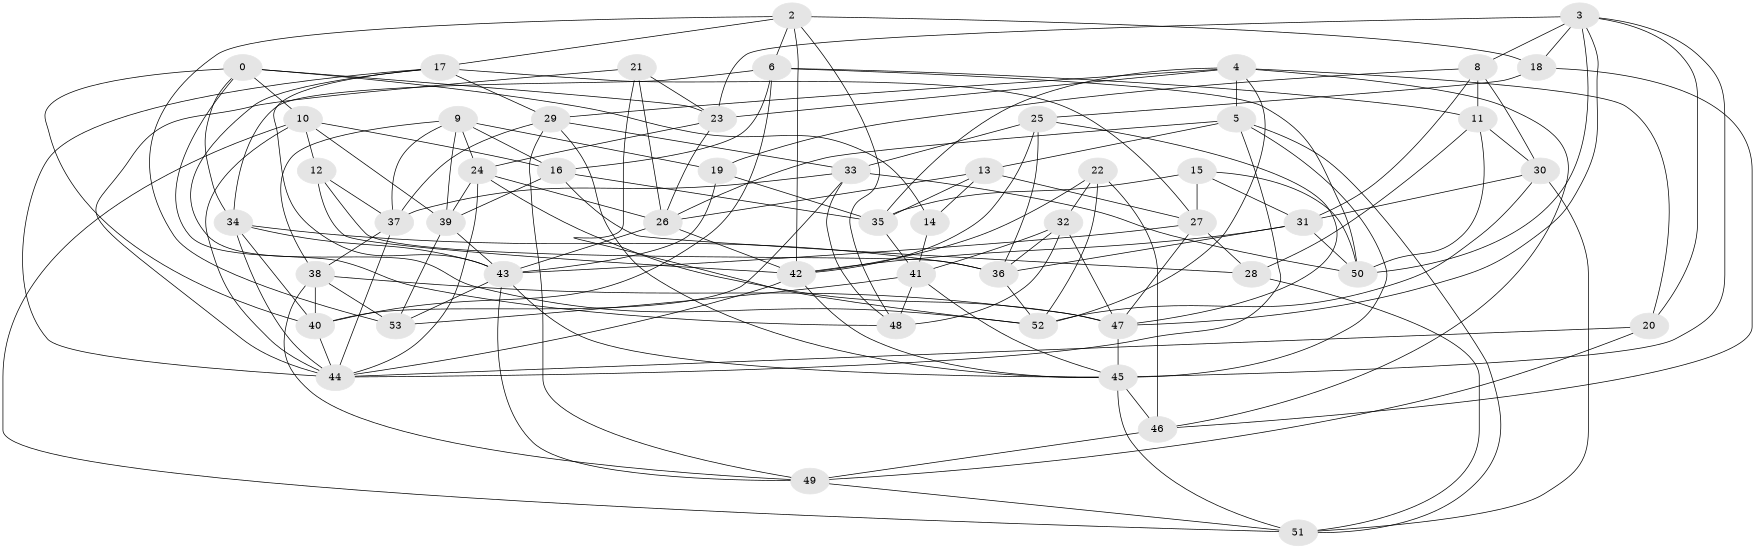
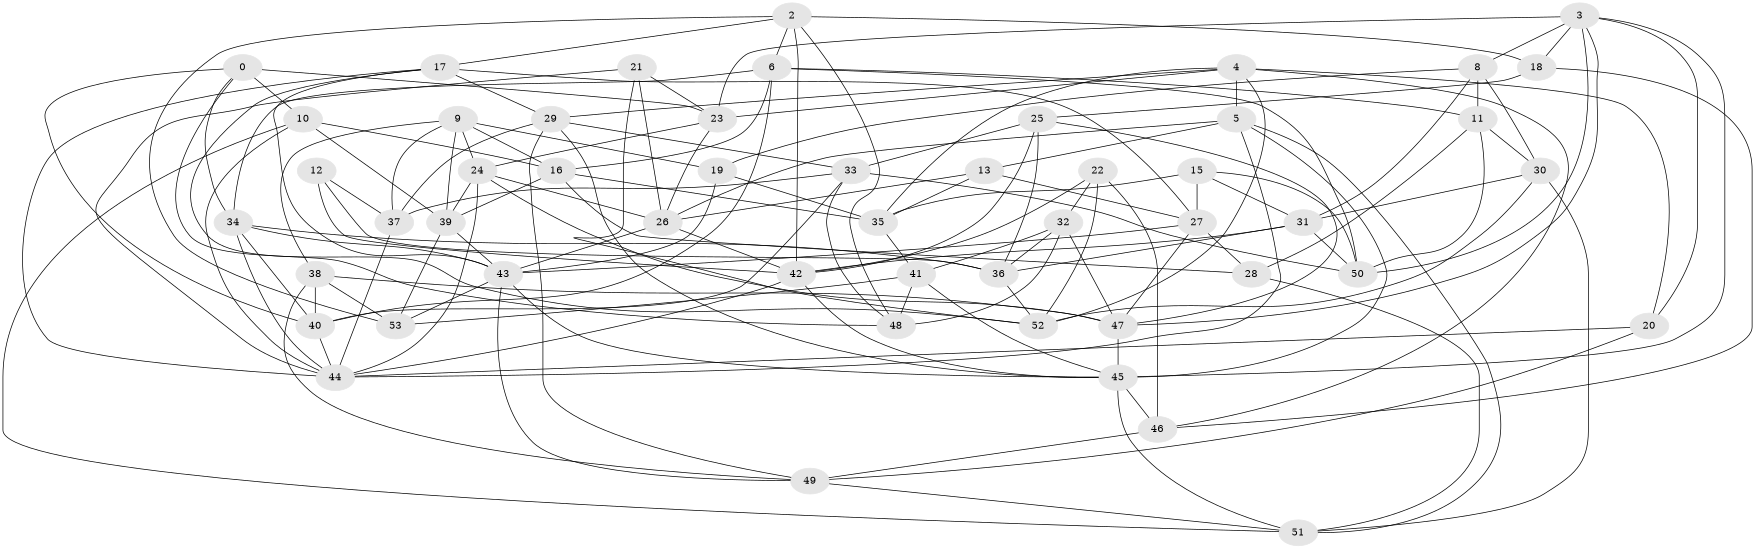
(309, 141) -> none
(930, 223) -> none
(355, 248) -> none
